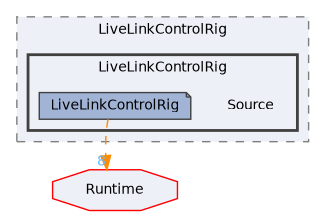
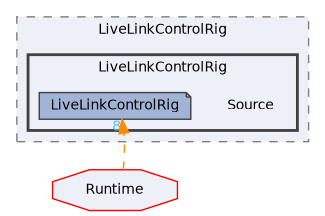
(106, 137) -> (124, 152)
